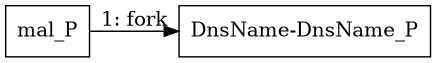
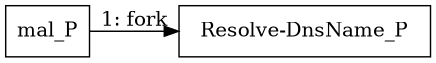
(305, 31) -> (305, 31)
